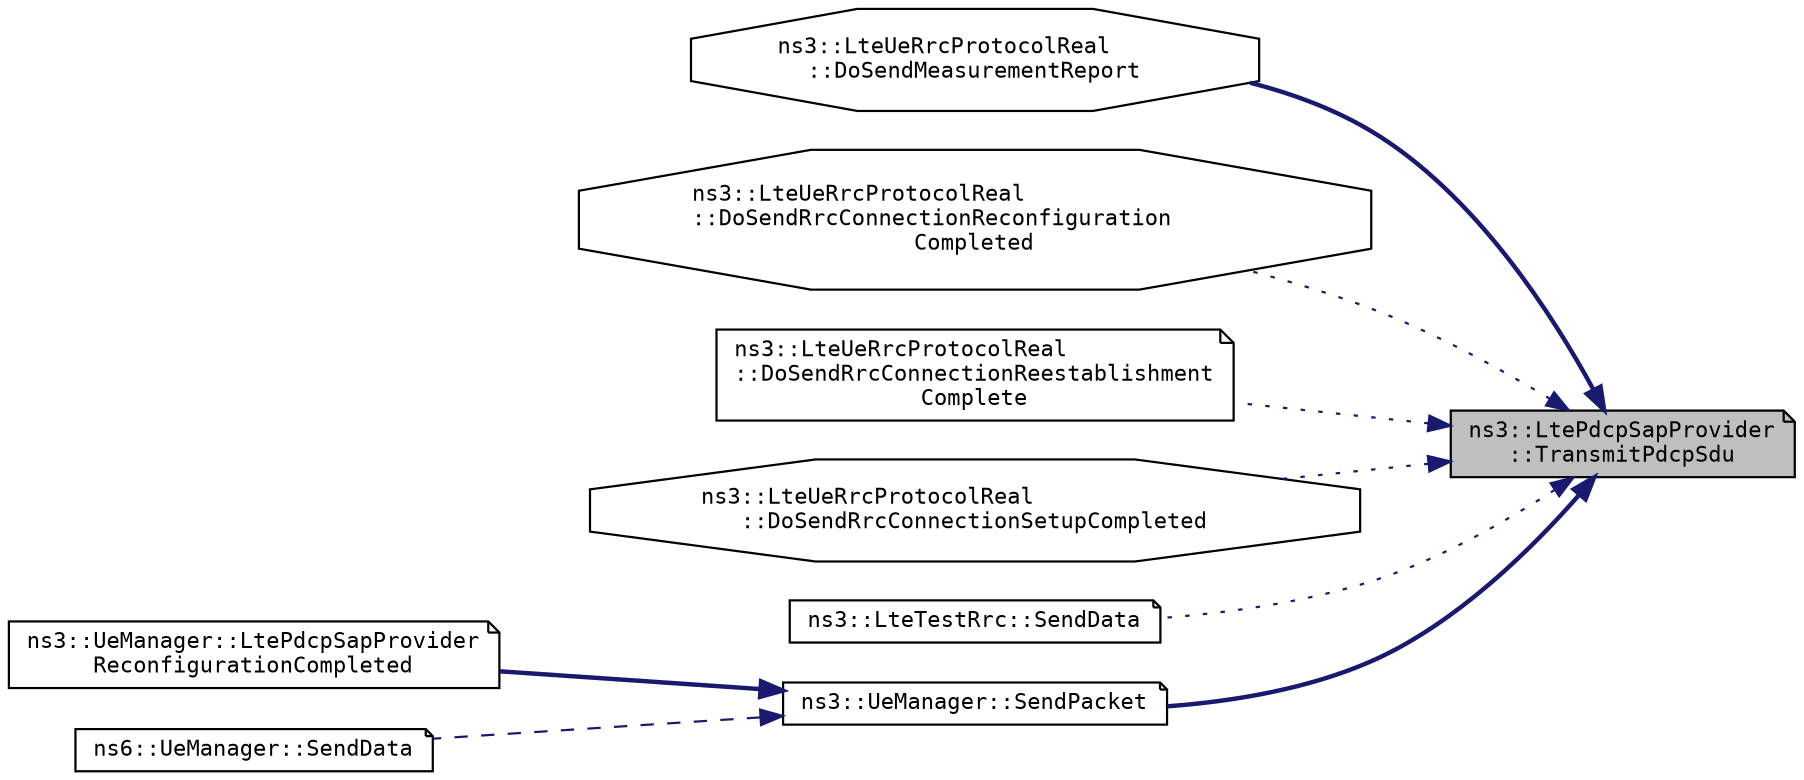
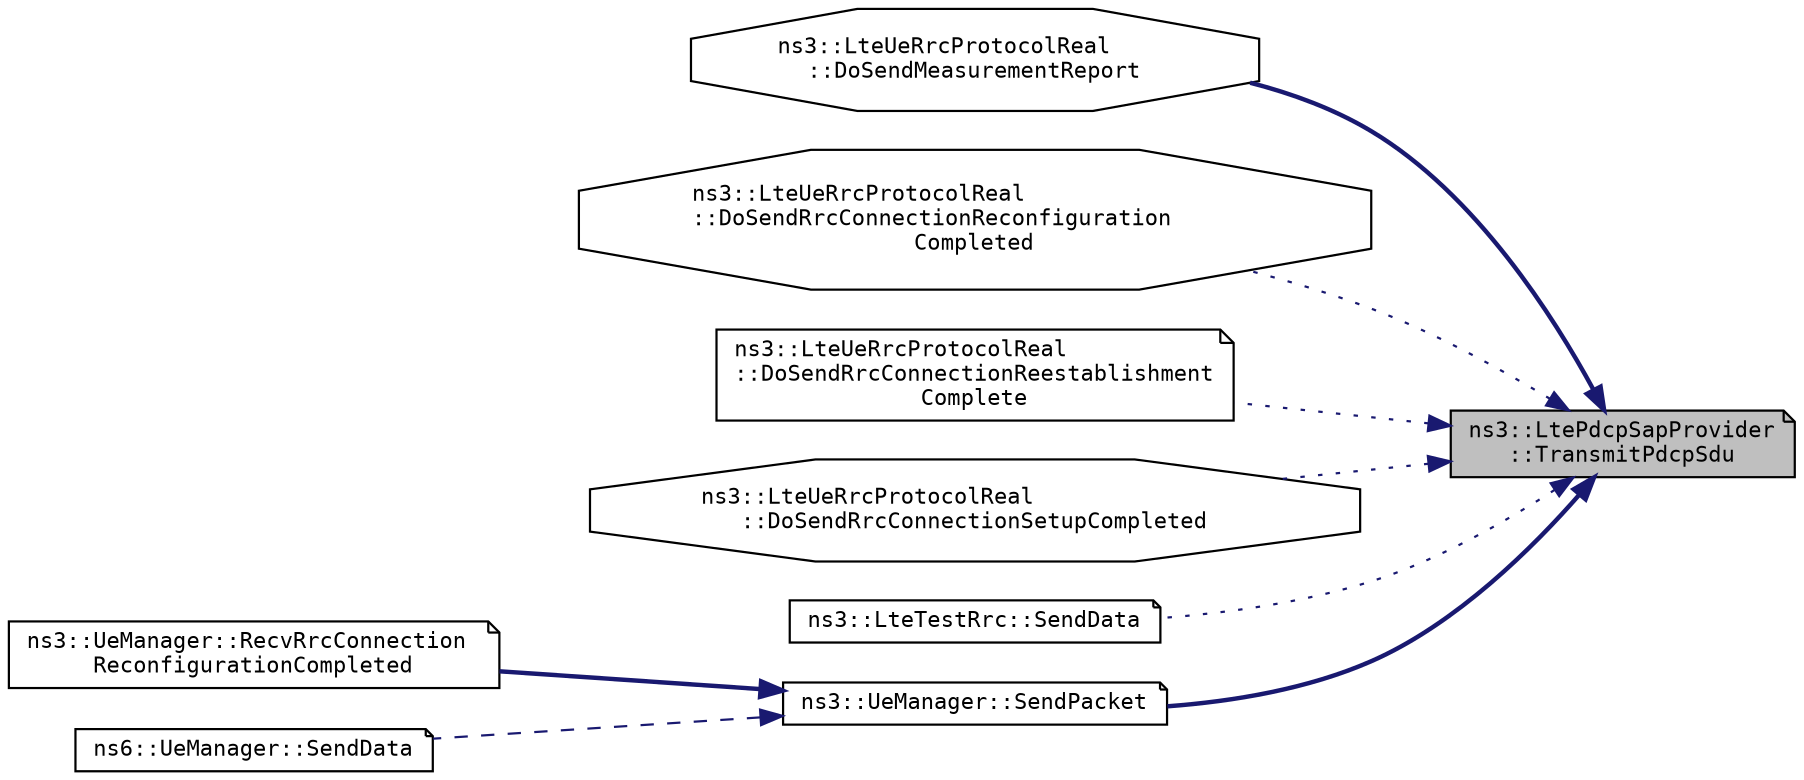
(254, 655) -> (254, 655)
